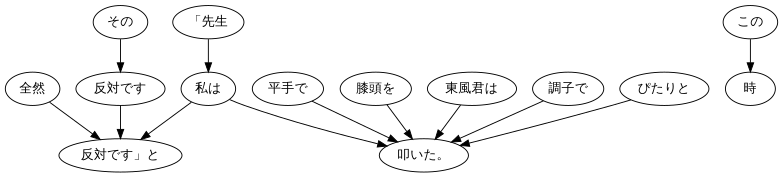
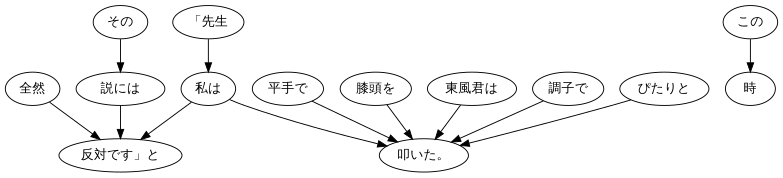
(120, 89) -> (120, 89)
